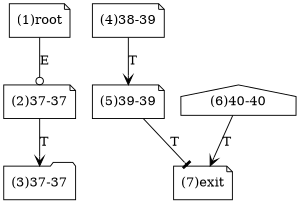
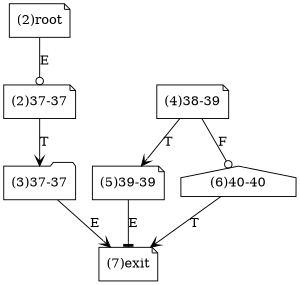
(40, 21) -> (40, 21)
none -> (214, 140)
(175, 142) -> (133, 224)
none -> (80, 220)
